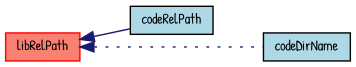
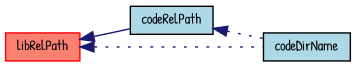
none -> (245, 35)
